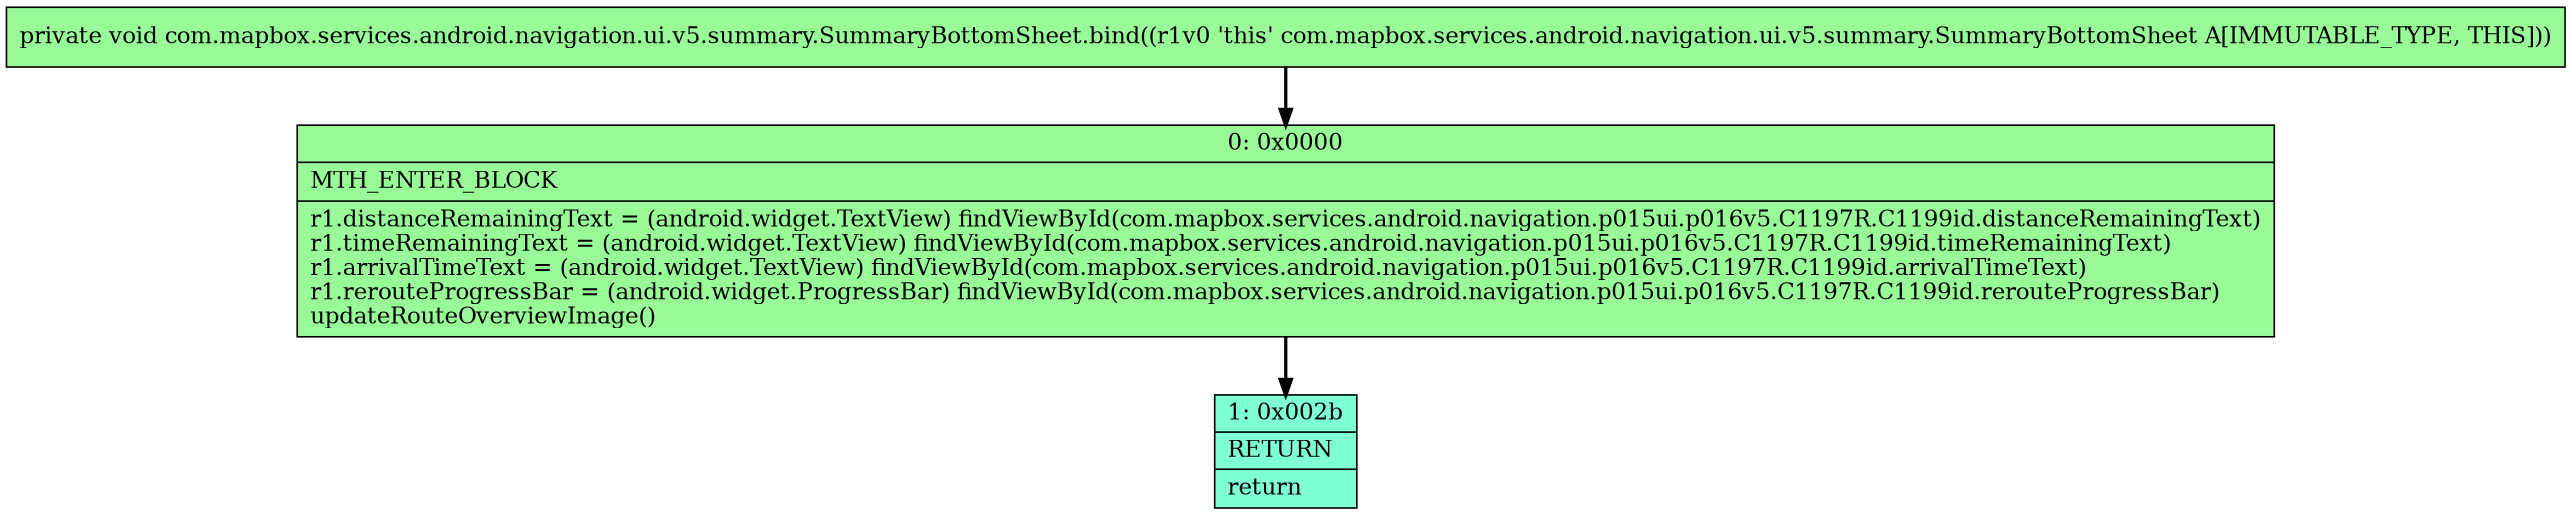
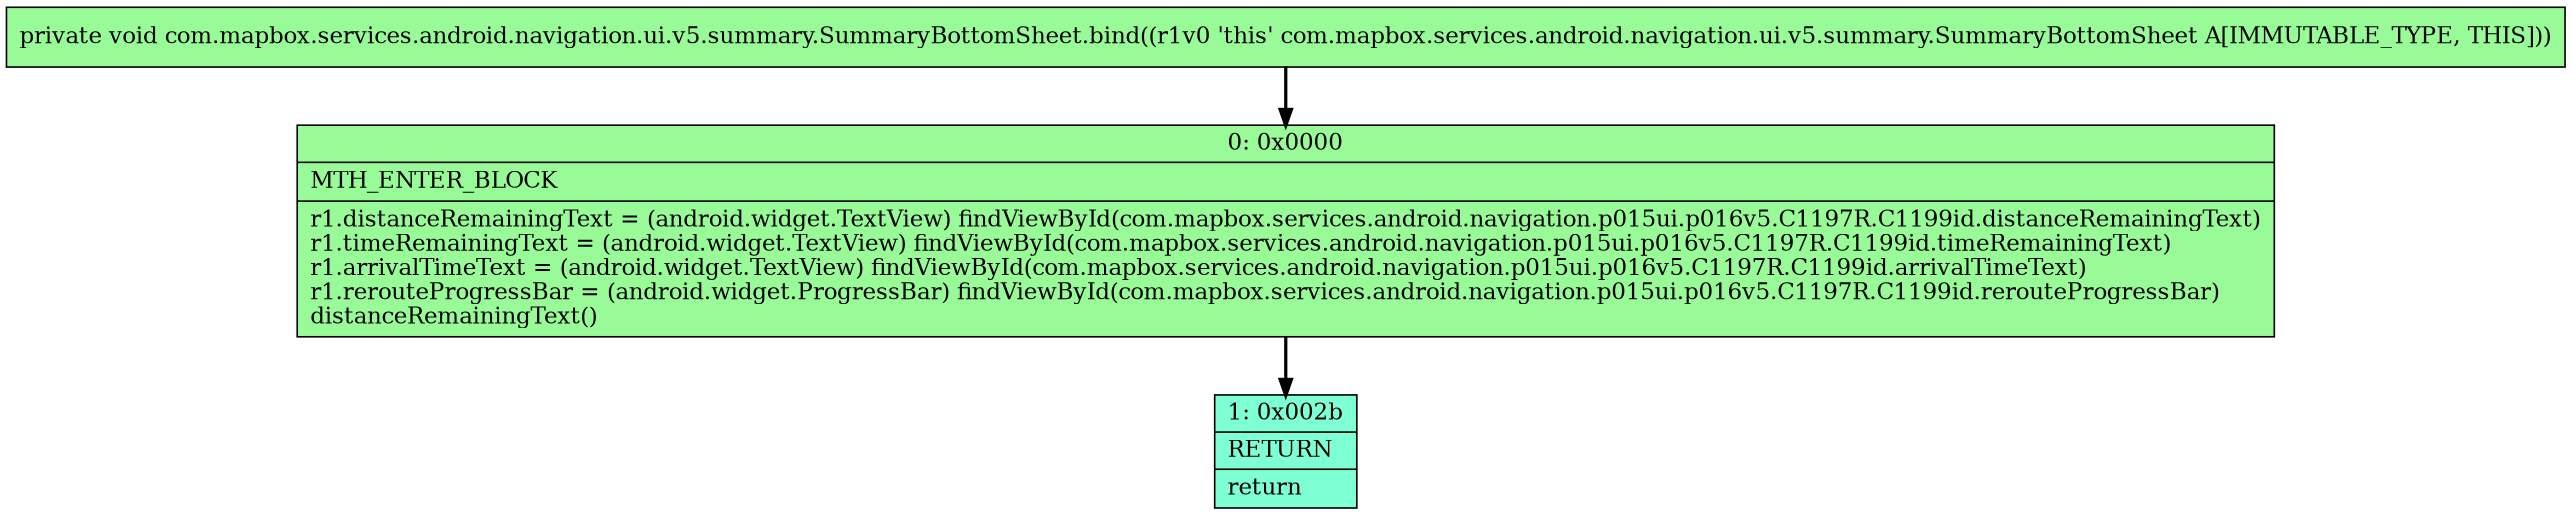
(483, 317) -> (454, 317)
